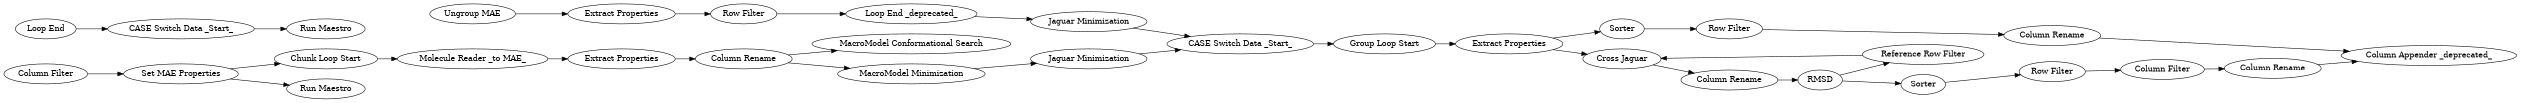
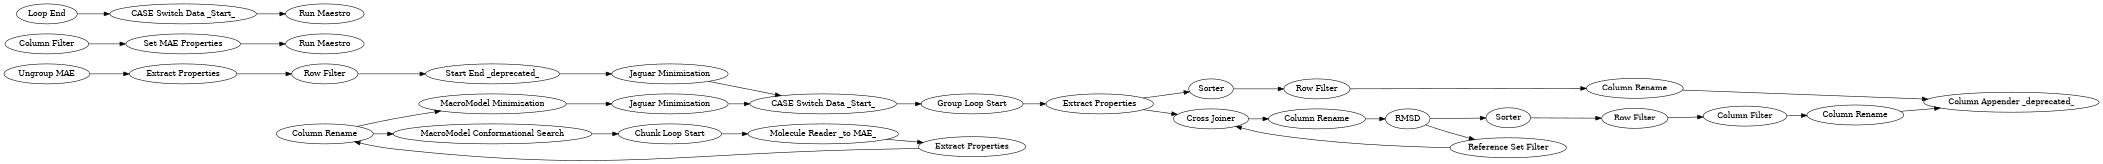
(911, 14) -> (492, 74)
(1923, 54) -> (1508, 148)
(1622, 59) -> (1211, 119)
(252, 66) -> (602, 134)
